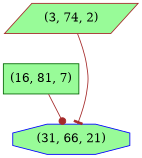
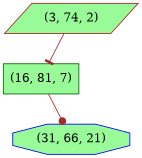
(88, 77) -> (57, 47)
